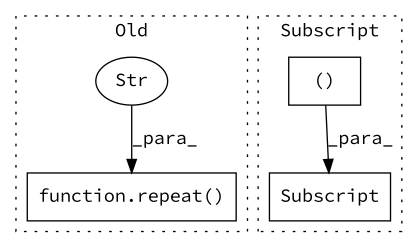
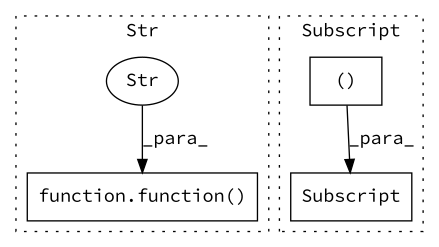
(132, 31) -> (142, 31)
(132, 197) -> (142, 197)
